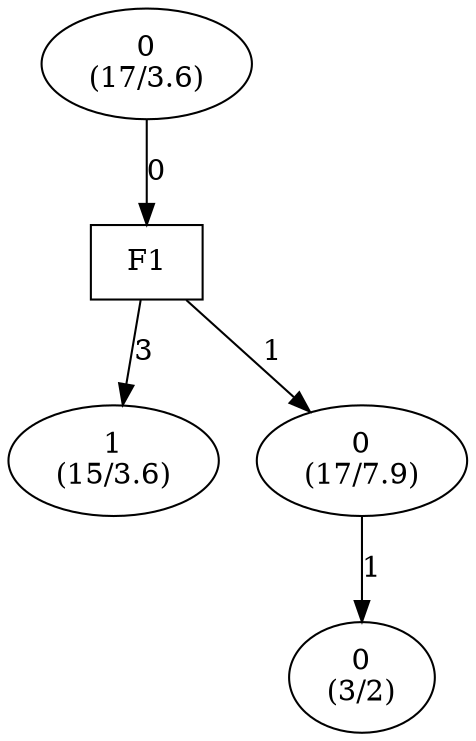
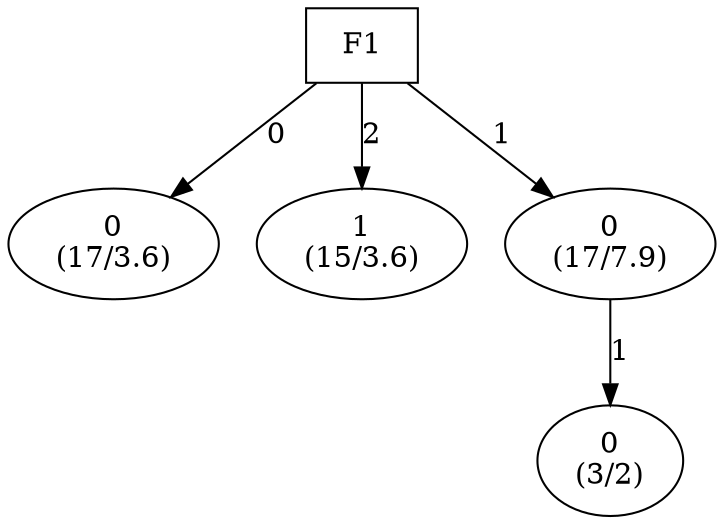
(147, 162) -> (252, 134)
(145, 352) -> (372, 136)
